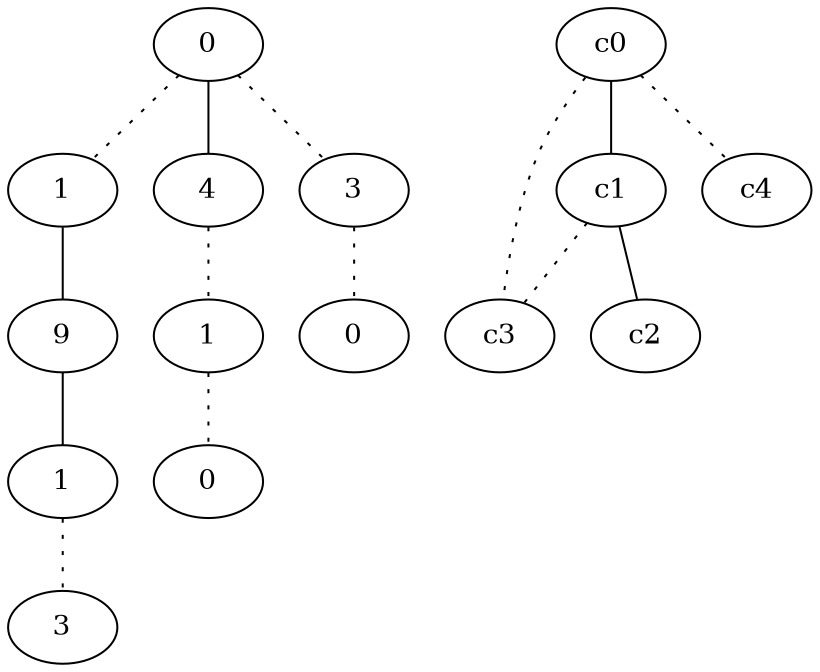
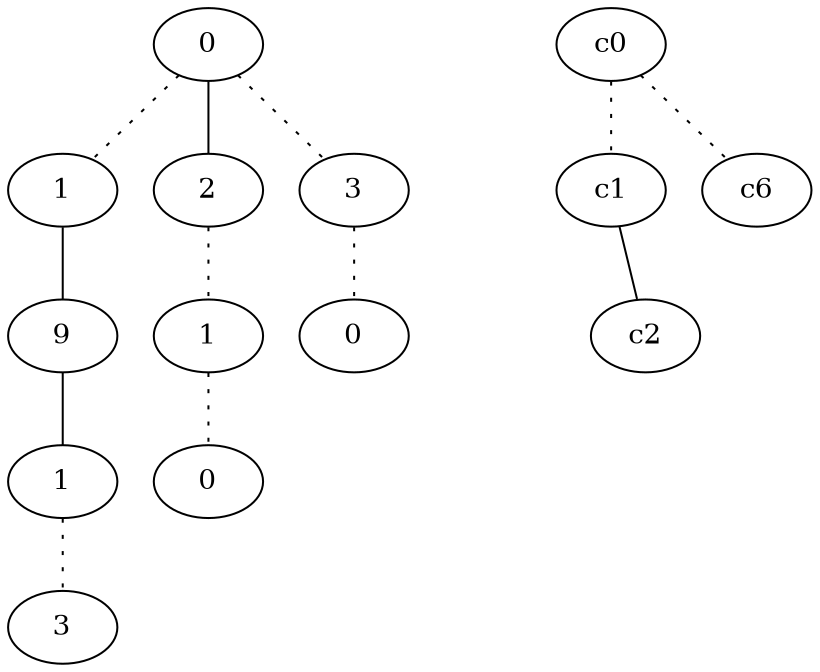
(611, 118) -> (611, 118)
(208, 190) -> (208, 190)
(757, 190) -> (757, 190)
(500, 336) -> none
